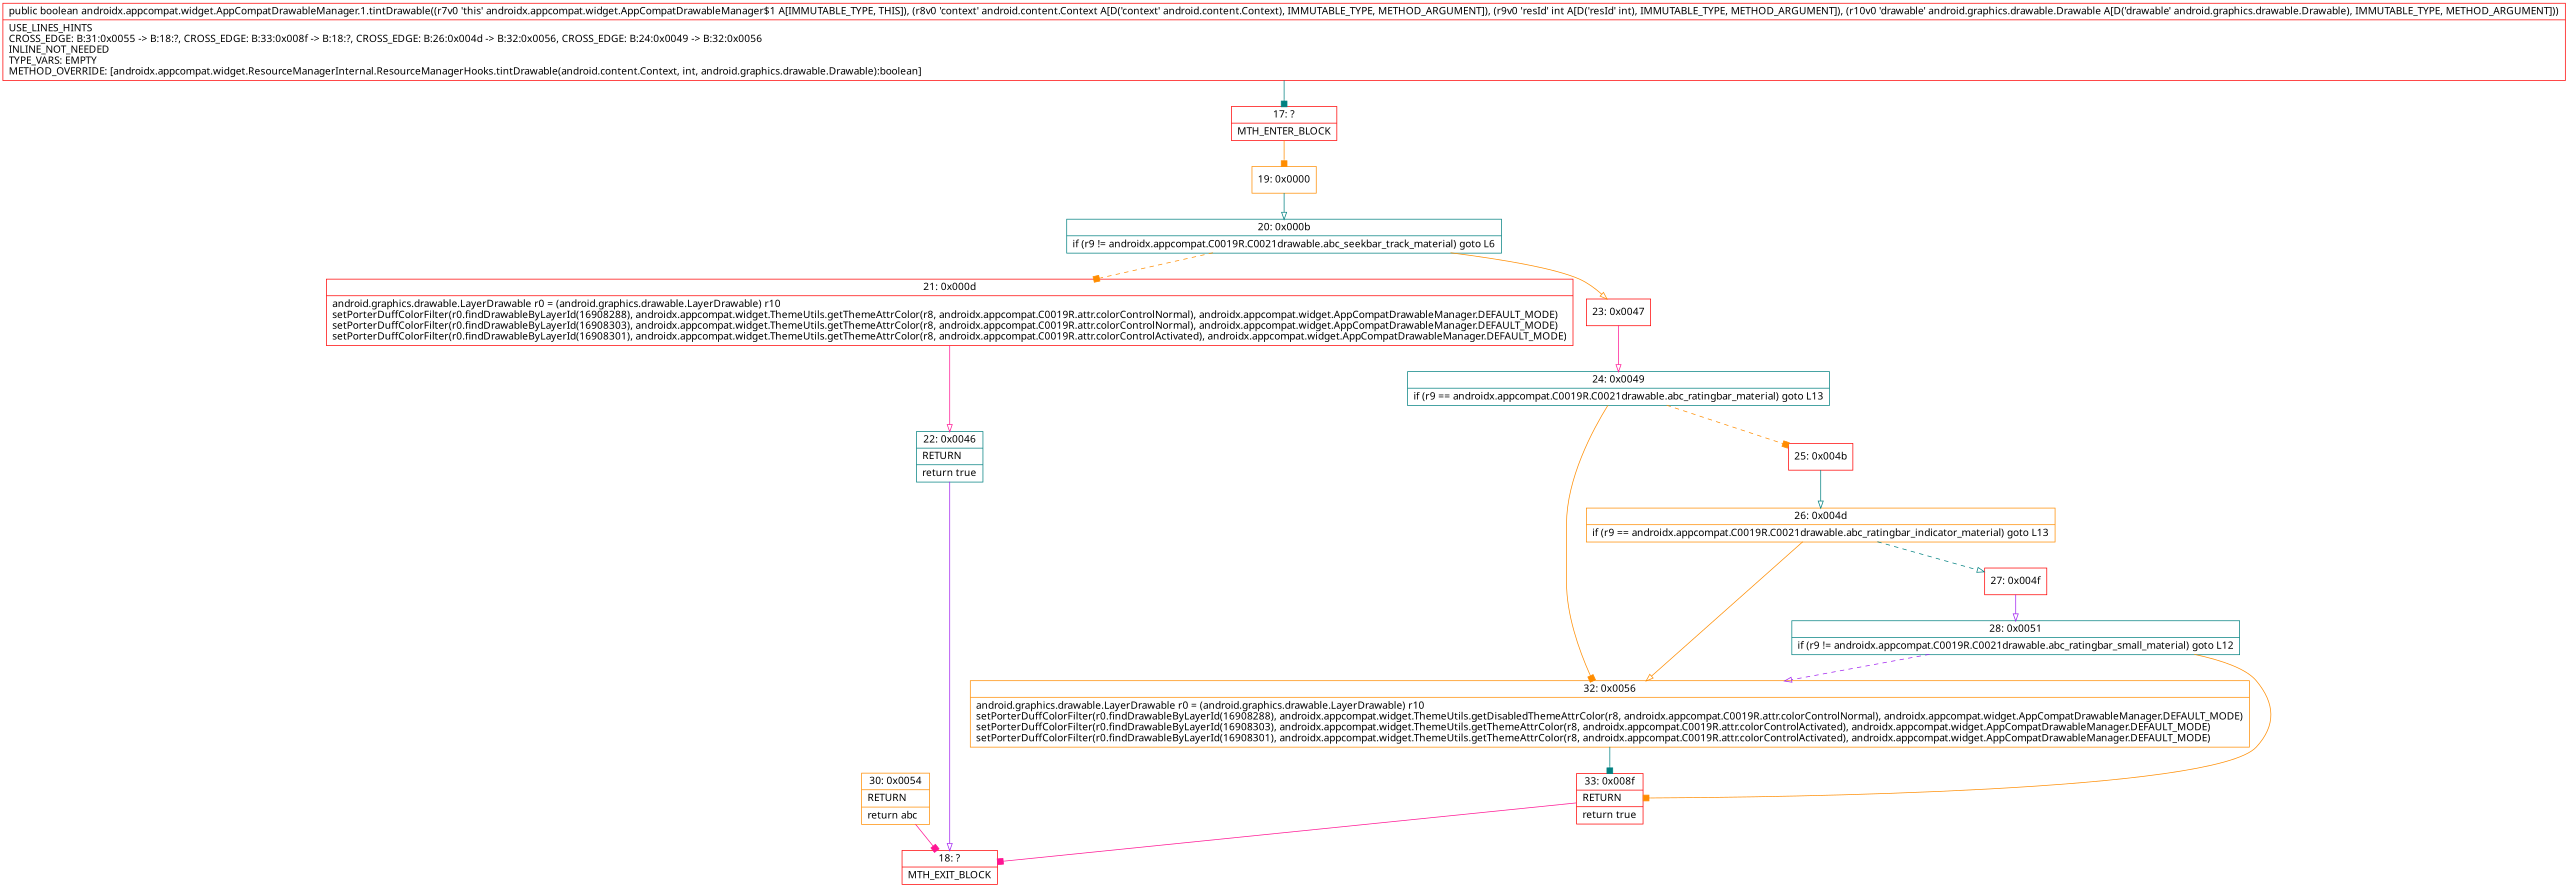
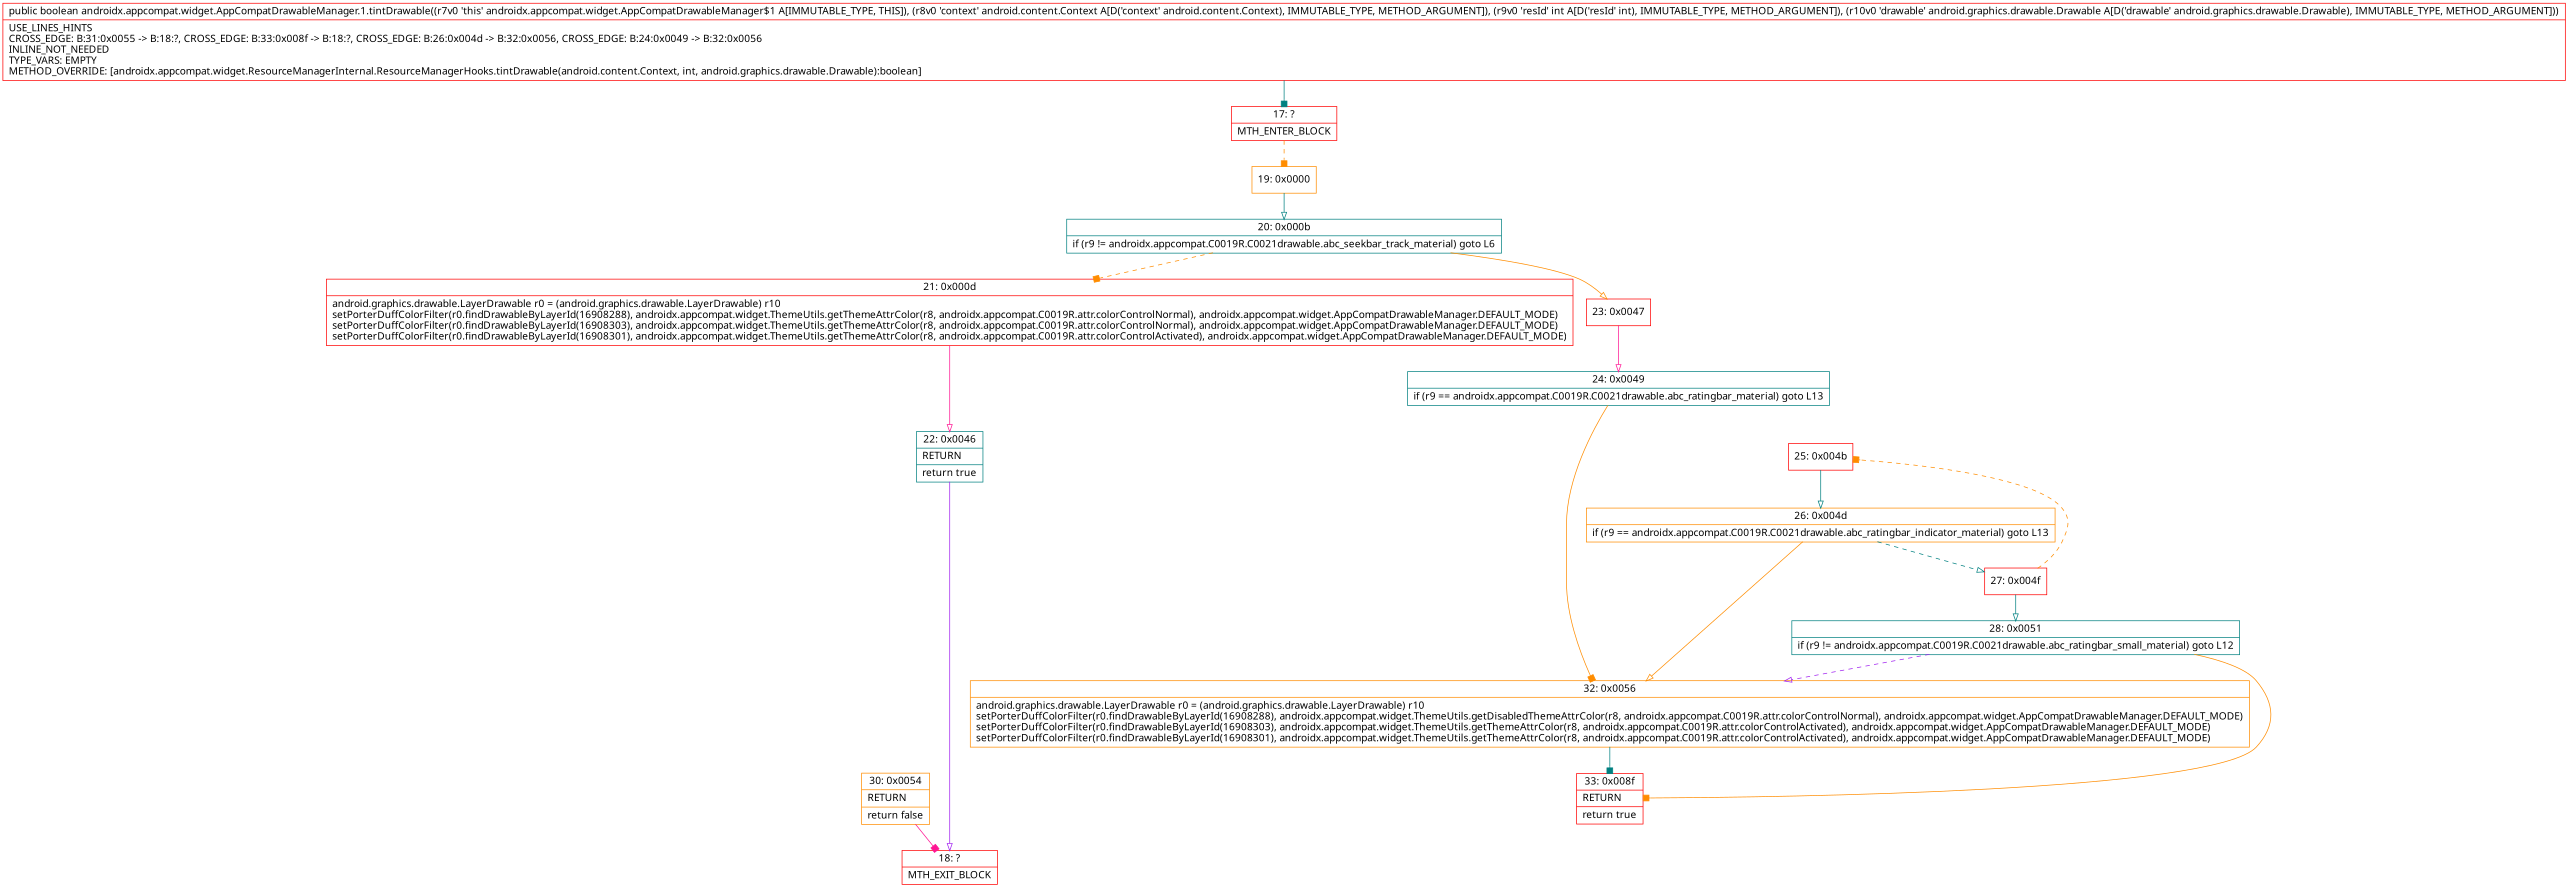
(1284, 150) -> (1284, 150)
(1724, 424) -> (2000, 480)
(2016, 604) -> (2016, 604)
(893, 815) -> (896, 815)
(1291, 832) -> none
